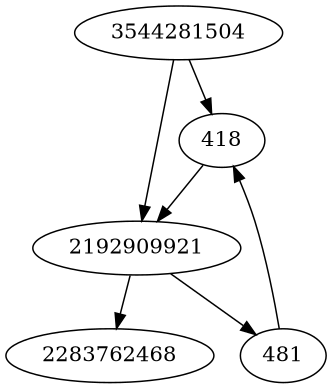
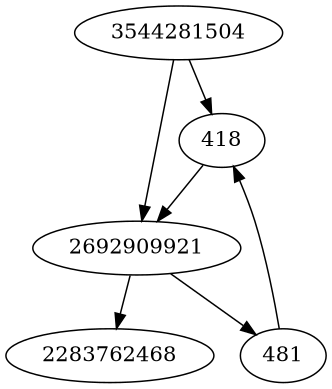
(137, 248) -> (137, 248)
